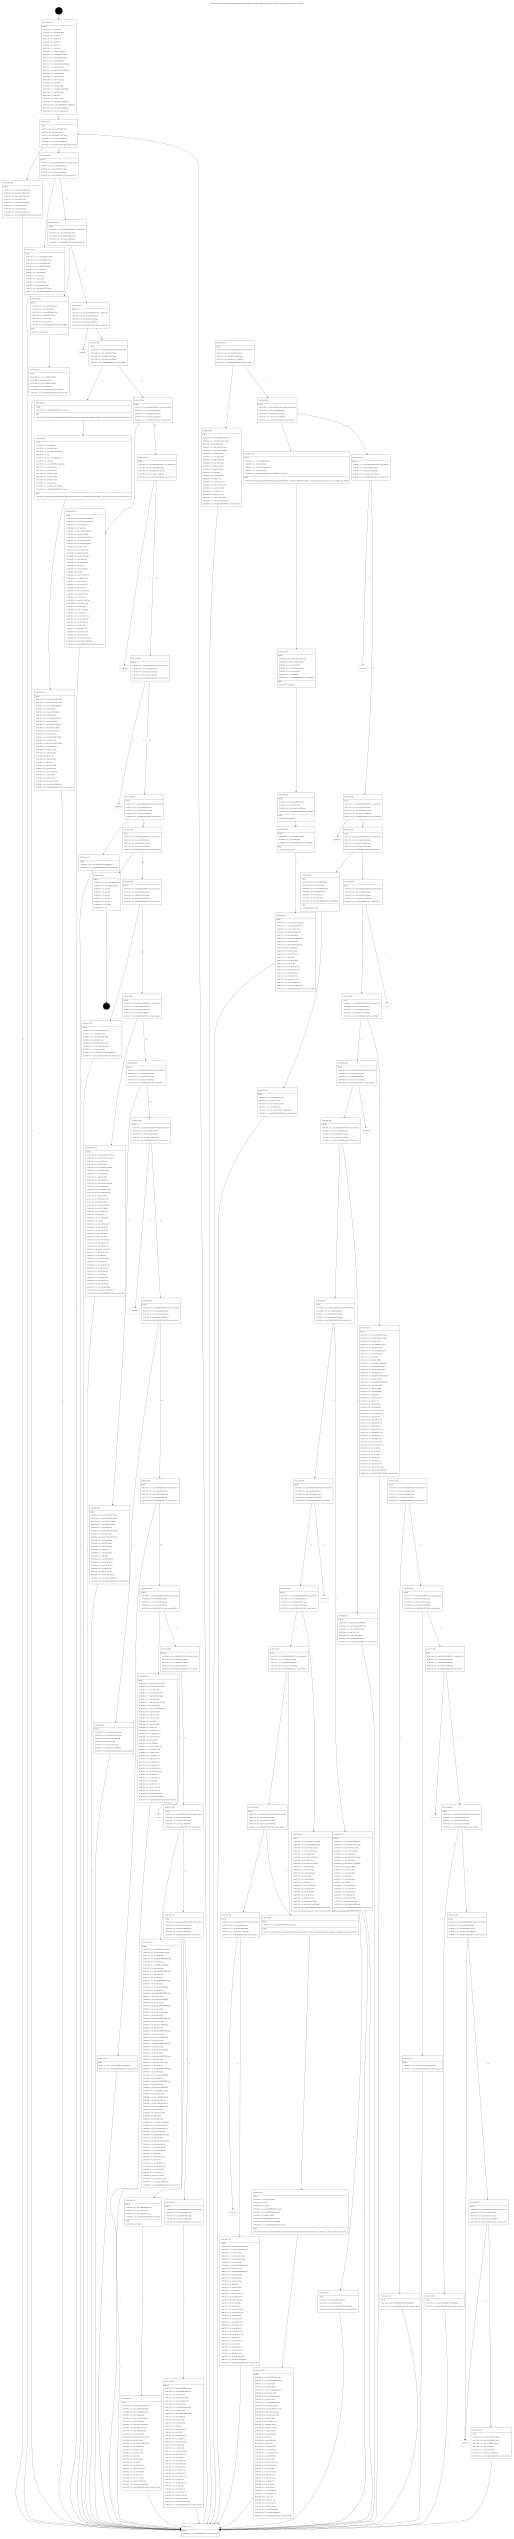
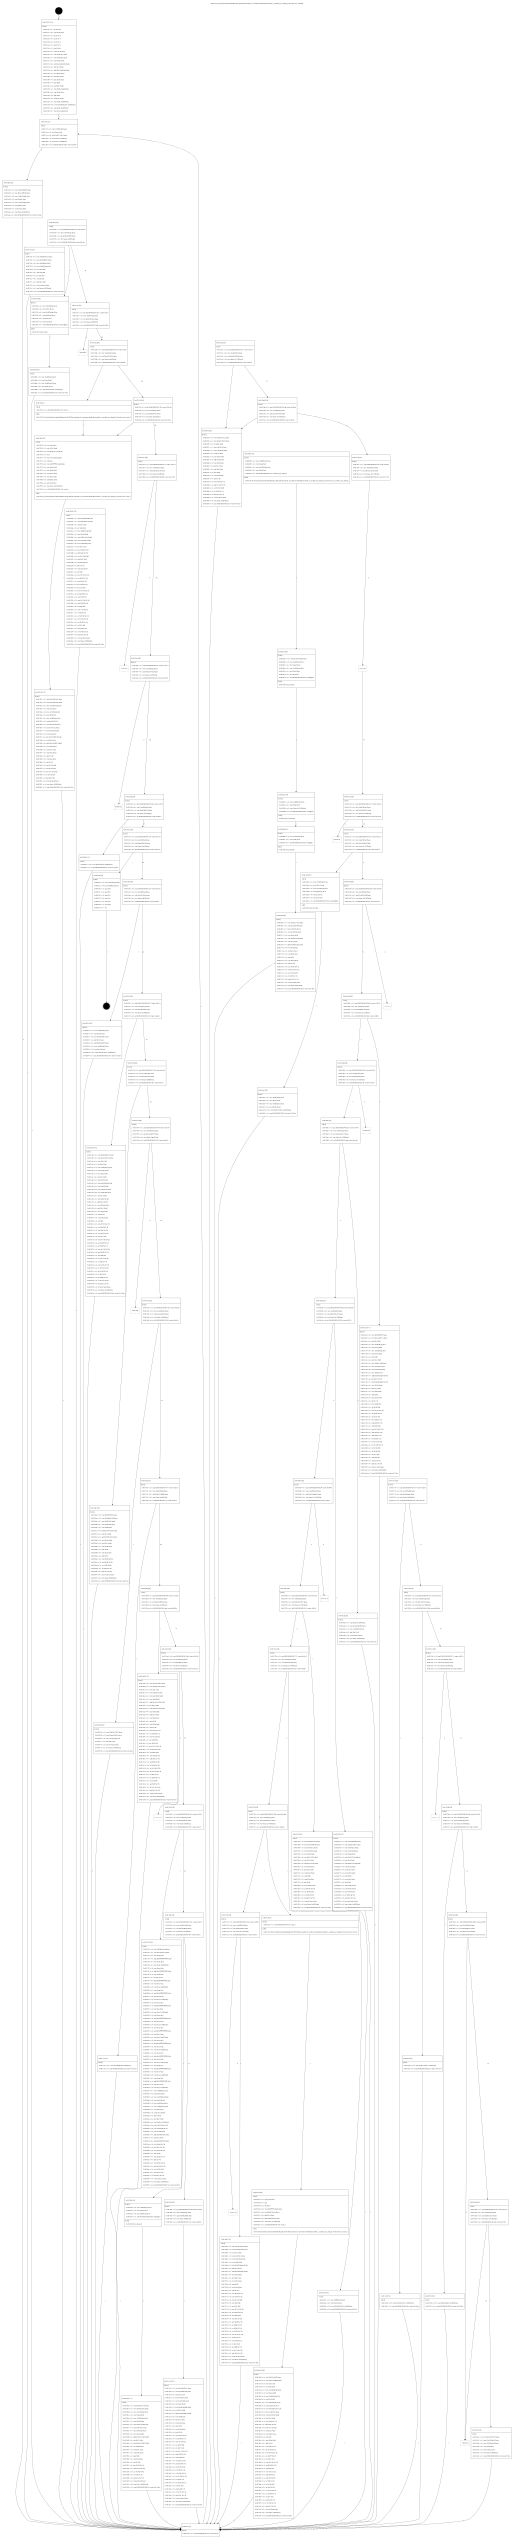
(59, 166) -> none
(286, 437) -> (249, 423)
(135, 484) -> (126, 429)
(372, 637) -> (363, 732)
